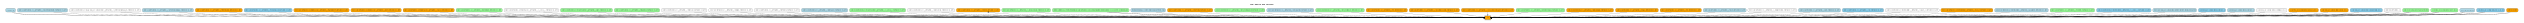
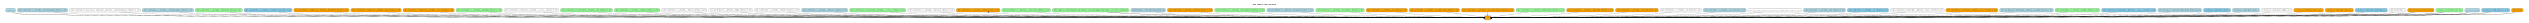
(219, 10) -> (219, 10)
(1681, 10) -> (1681, 10)
(1772, 10) -> (1775, 10)
(2416, 10) -> (2421, 10)
